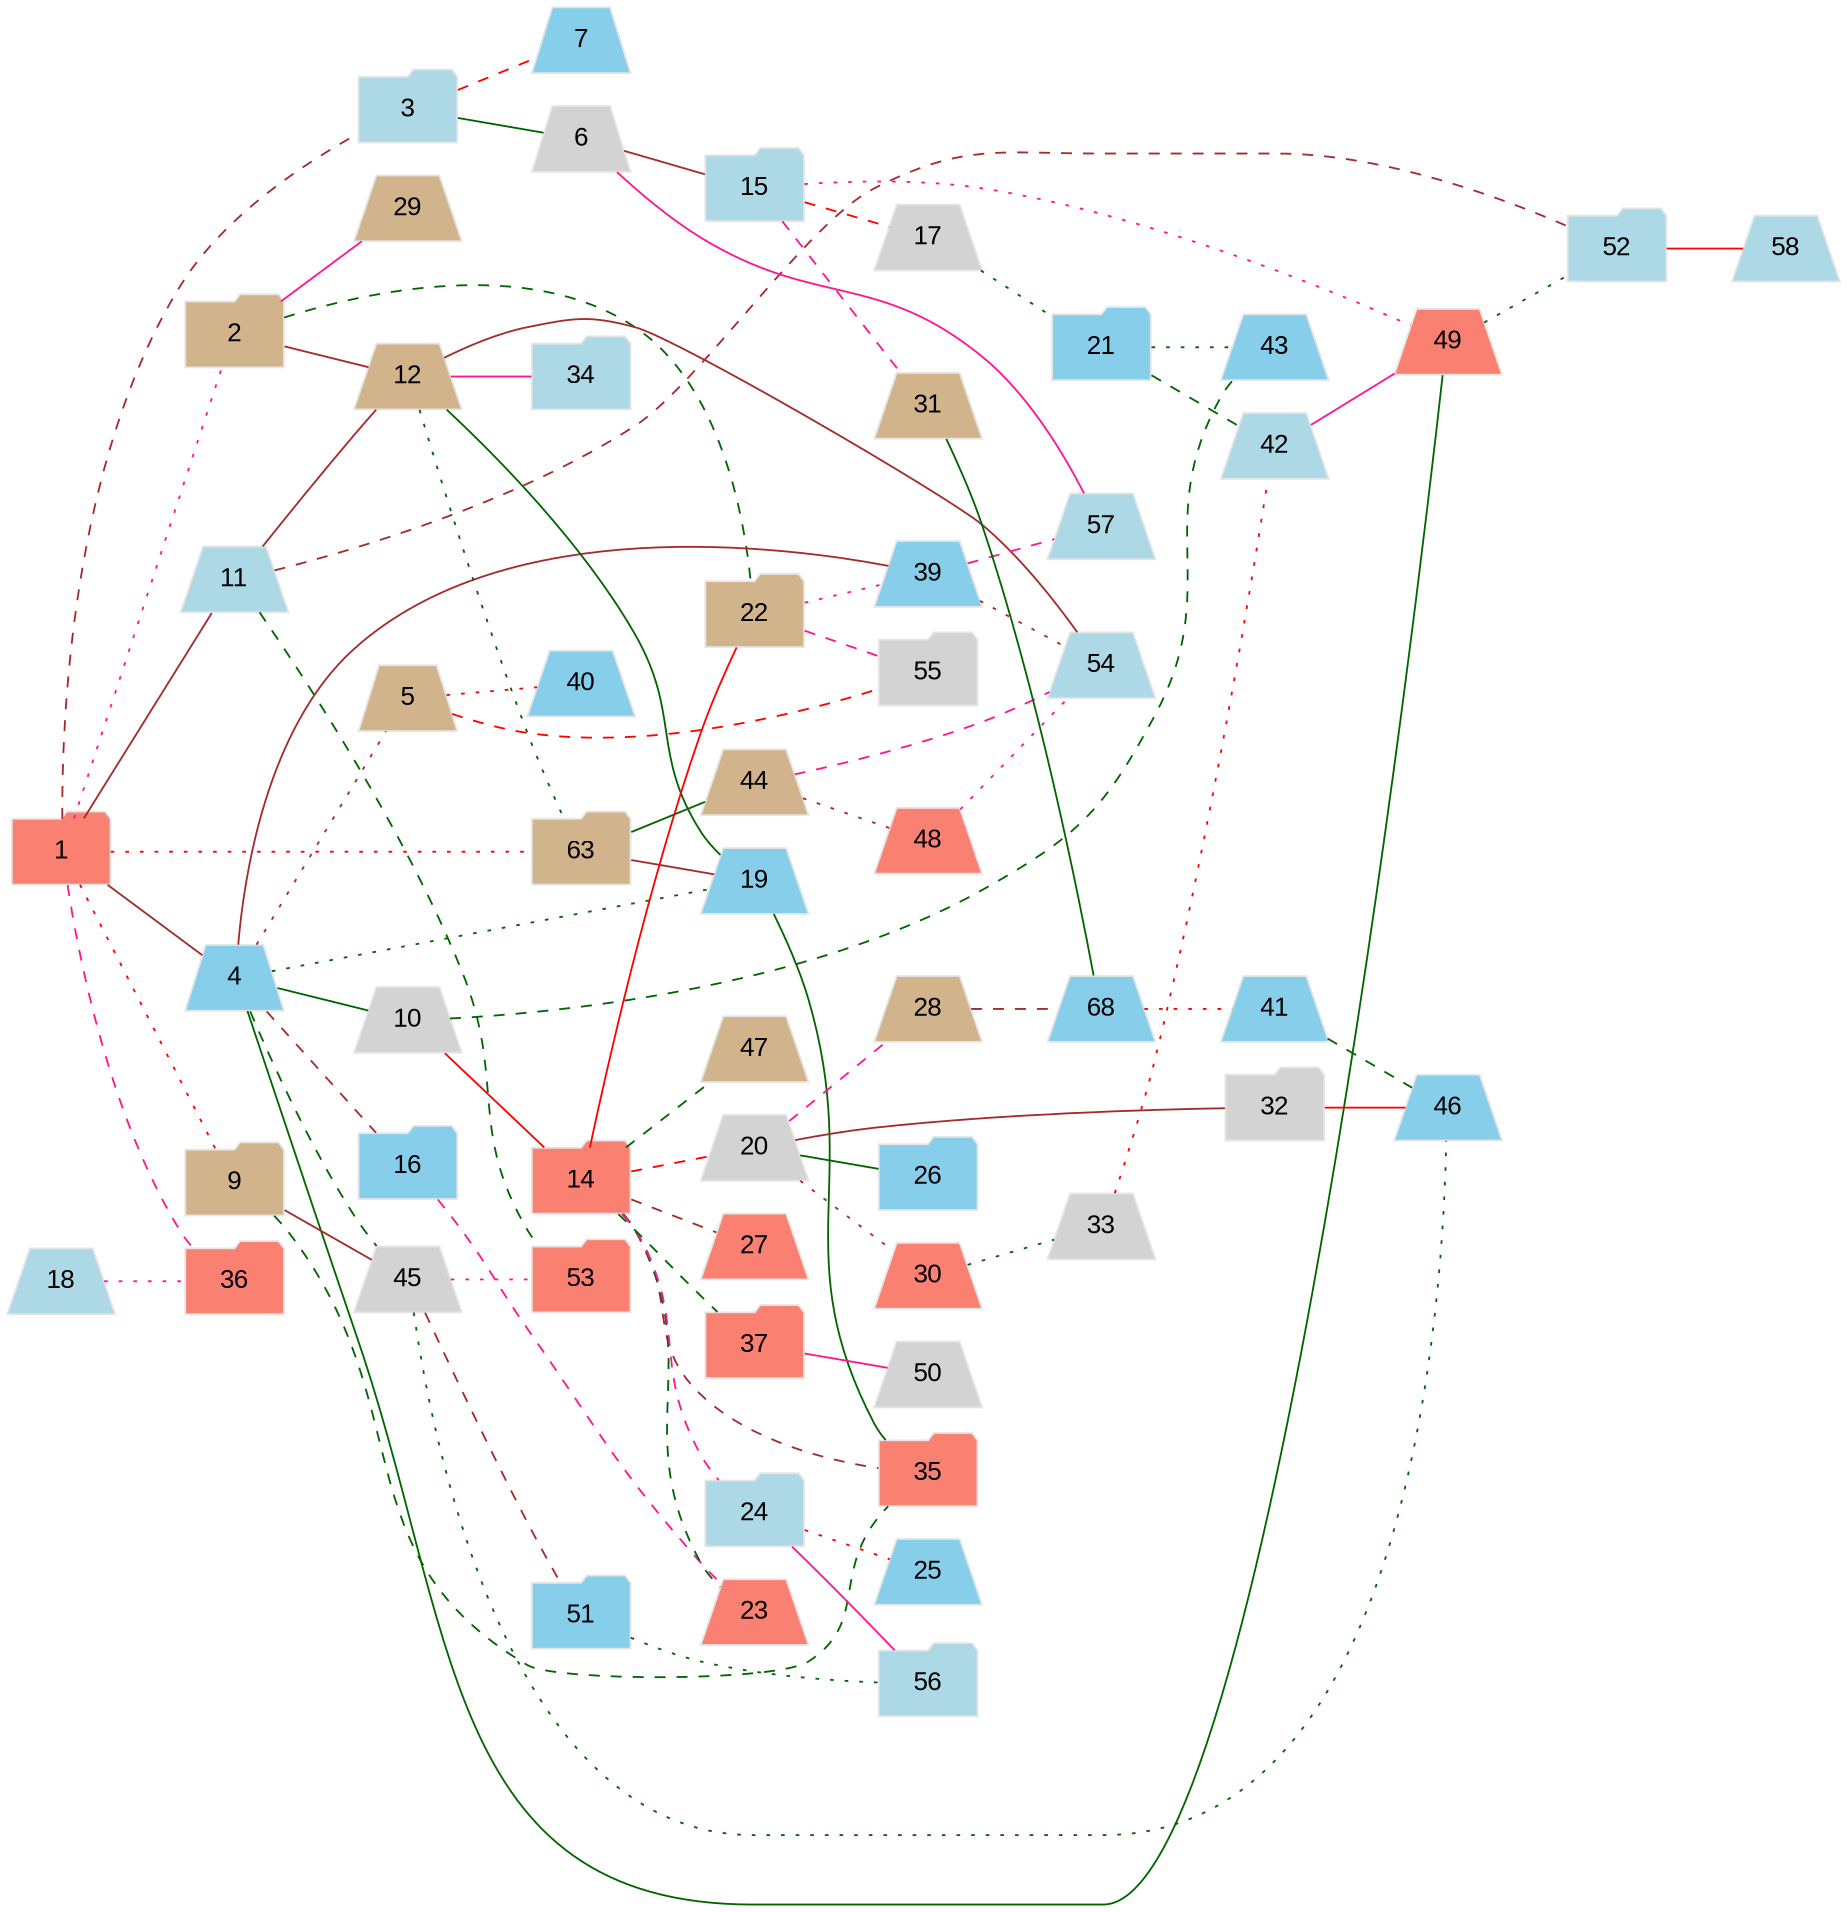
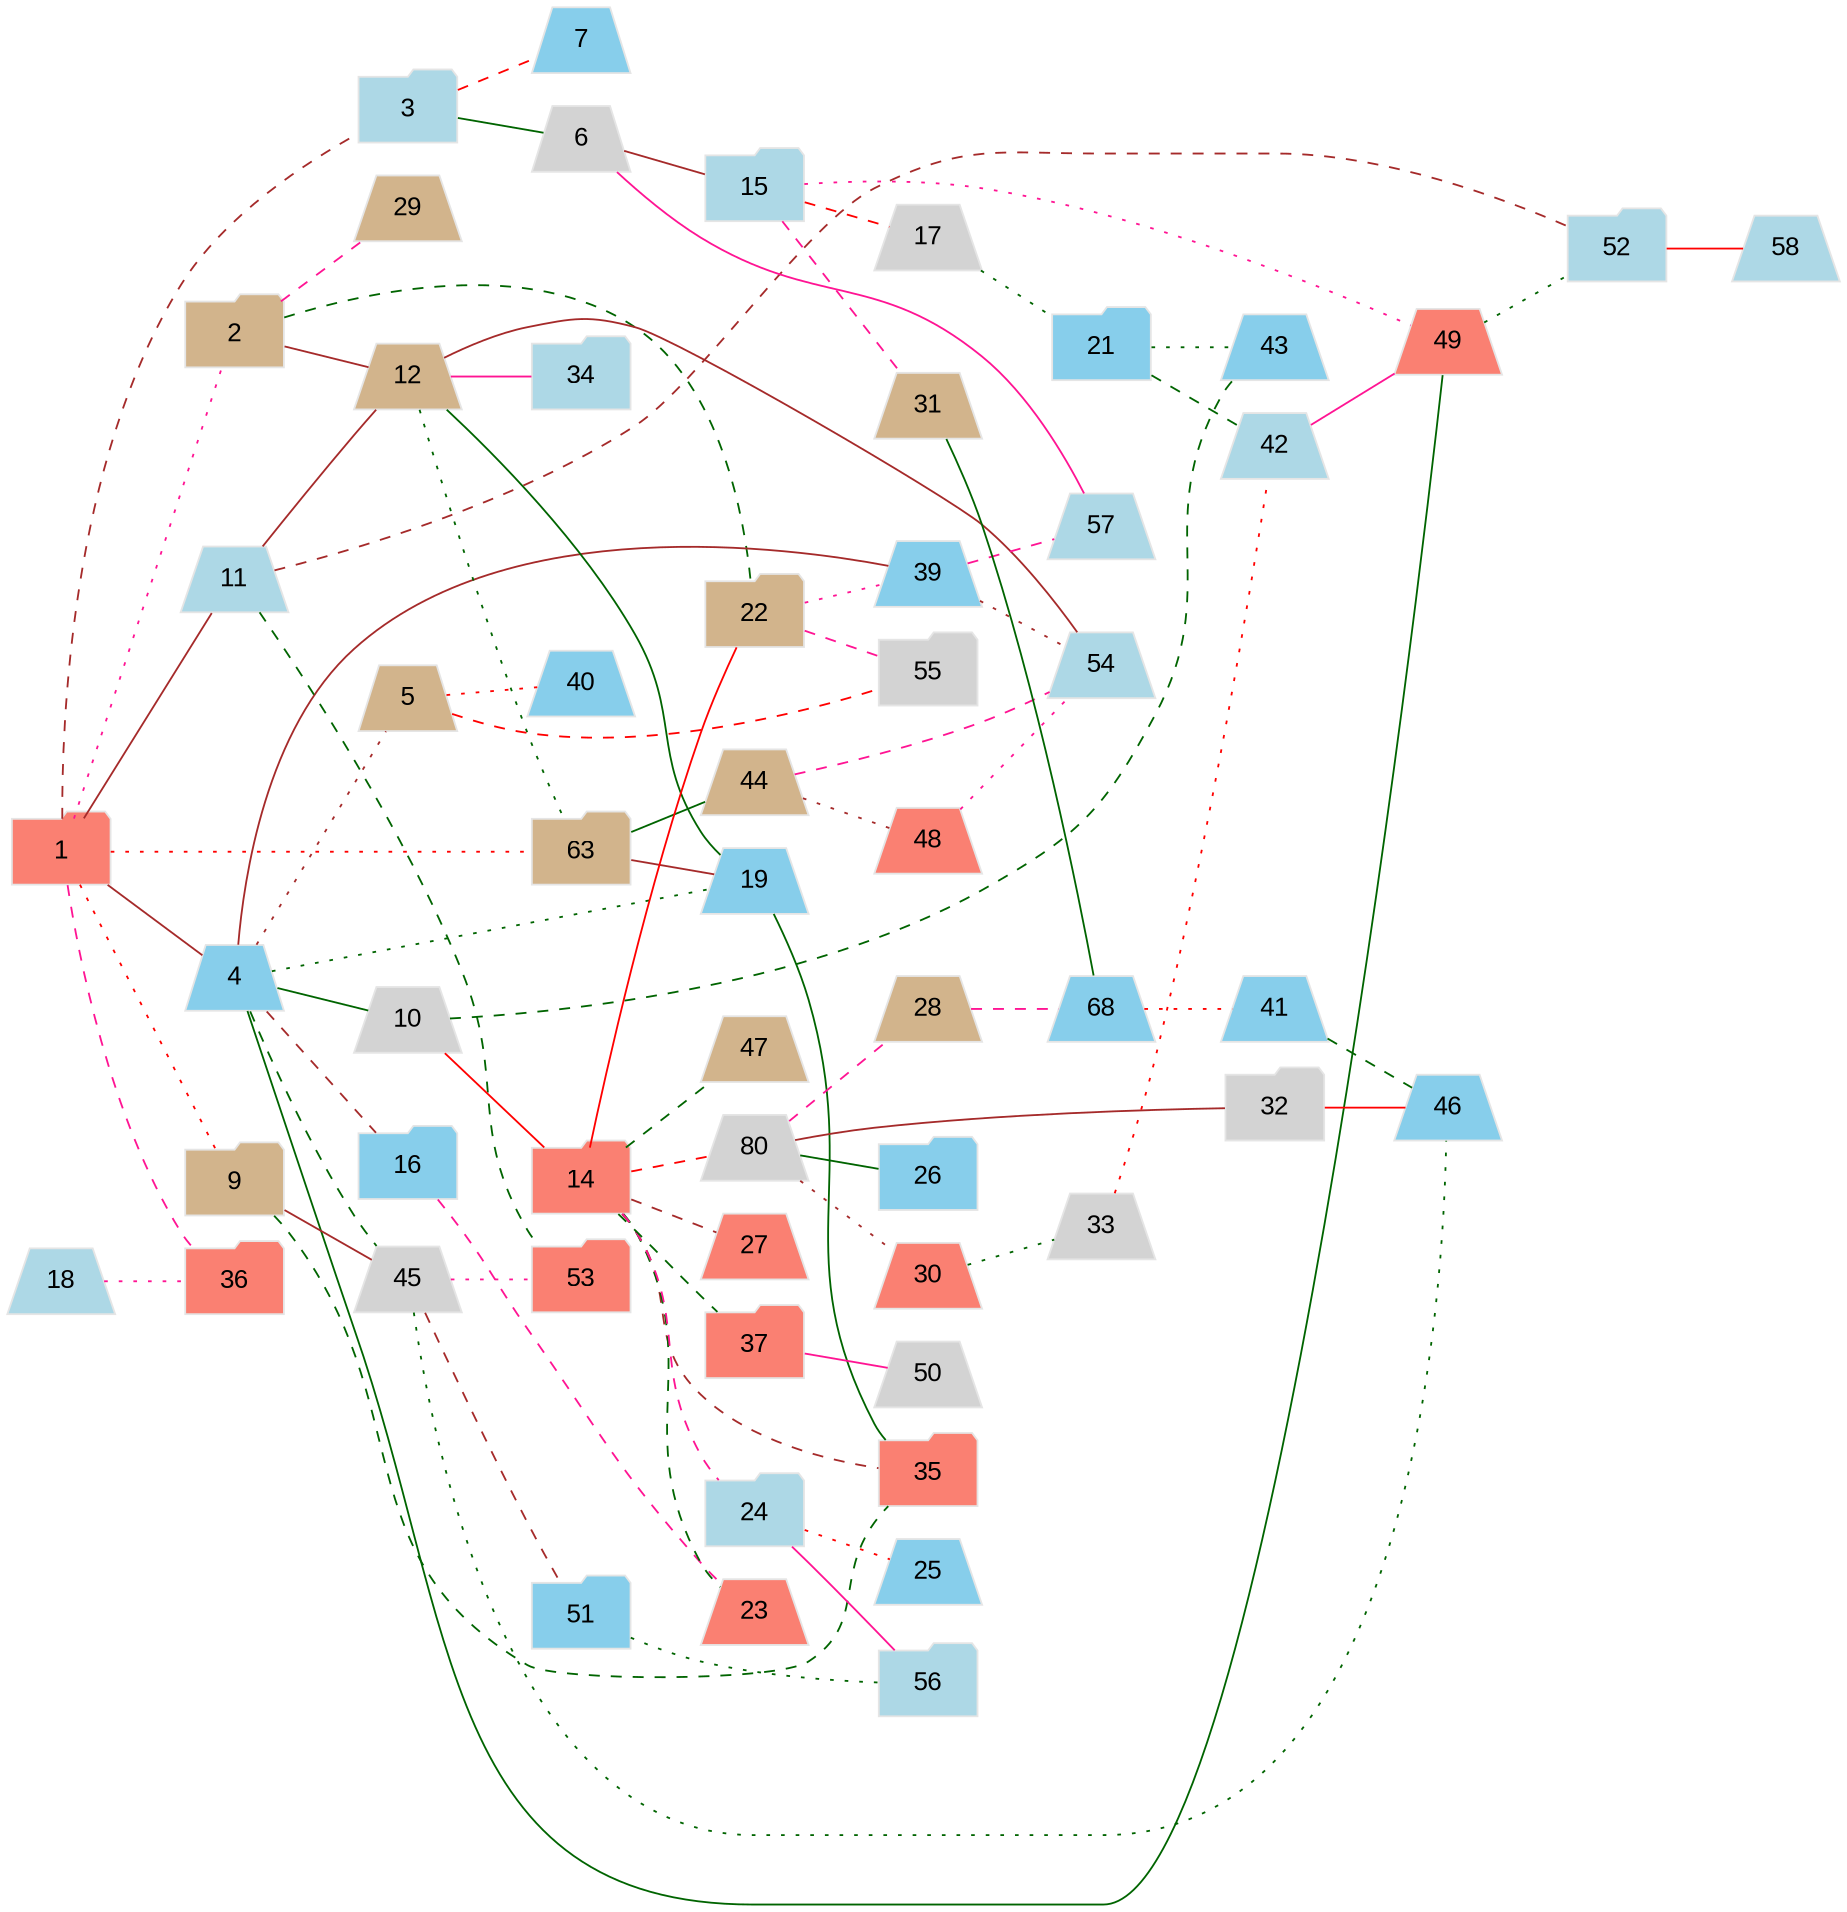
(321, 271) -> (321, 271)
(1015, 1009) -> (1015, 1009)
(755, 1148) -> (755, 1148)
